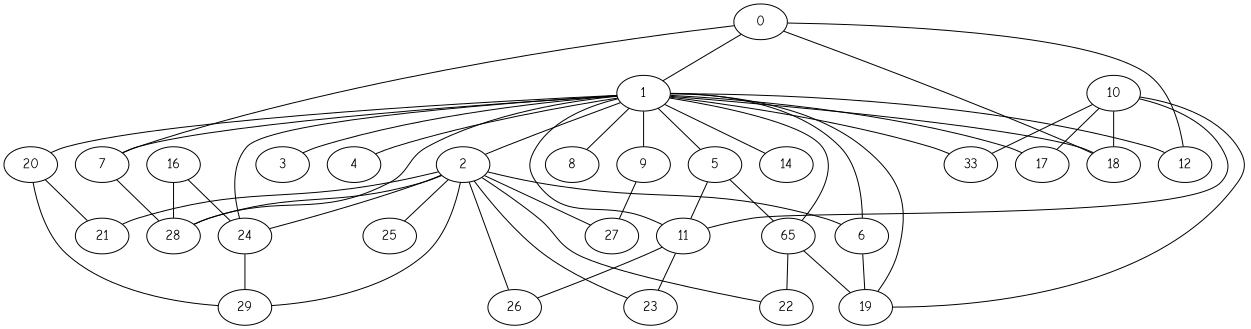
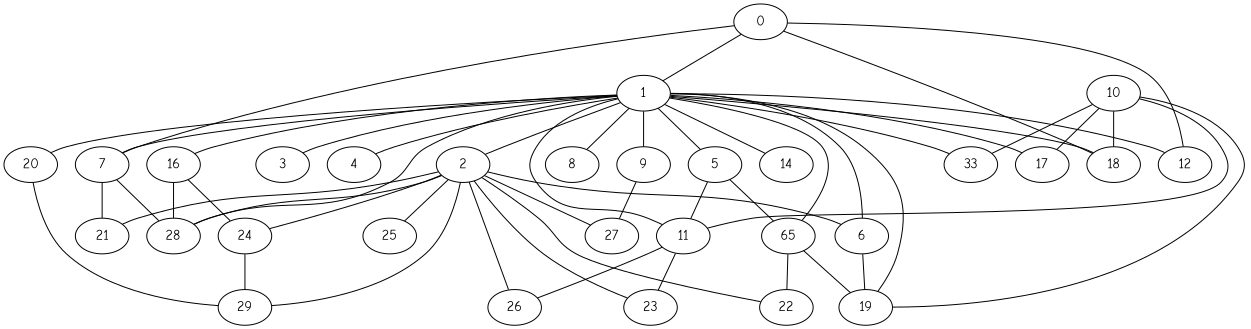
(315, 126) -> (298, 128)
(66, 200) -> (102, 200)
